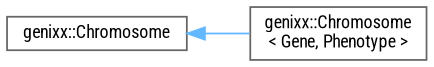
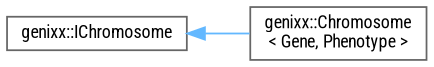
(97, 33) -> (97, 33)
